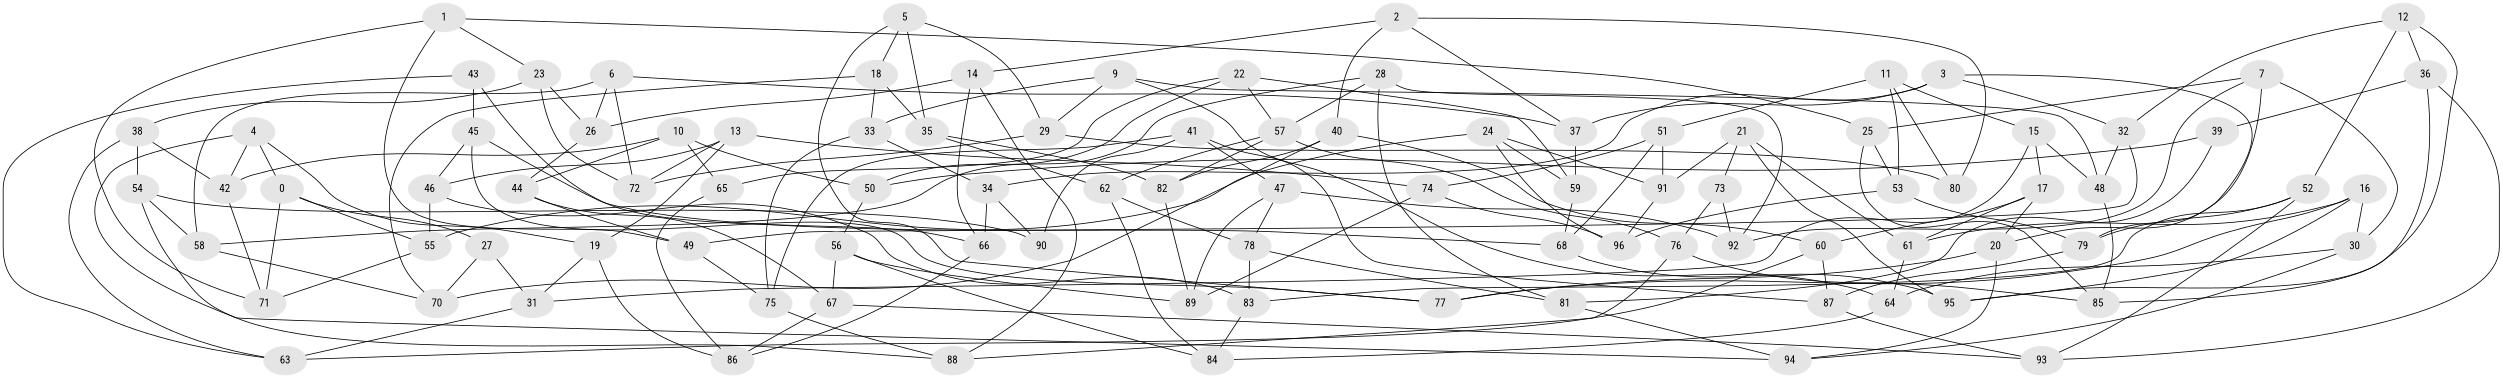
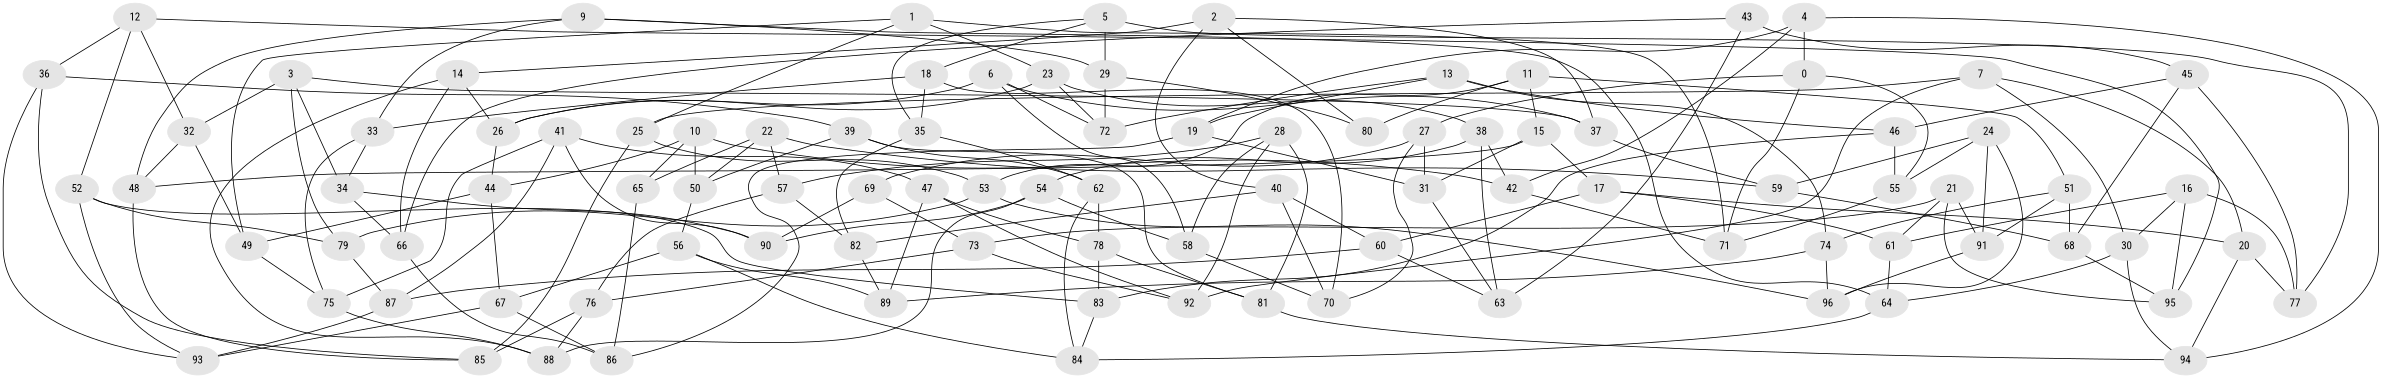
(1190, 156) -> (959, 157)
none -> (870, 189)
